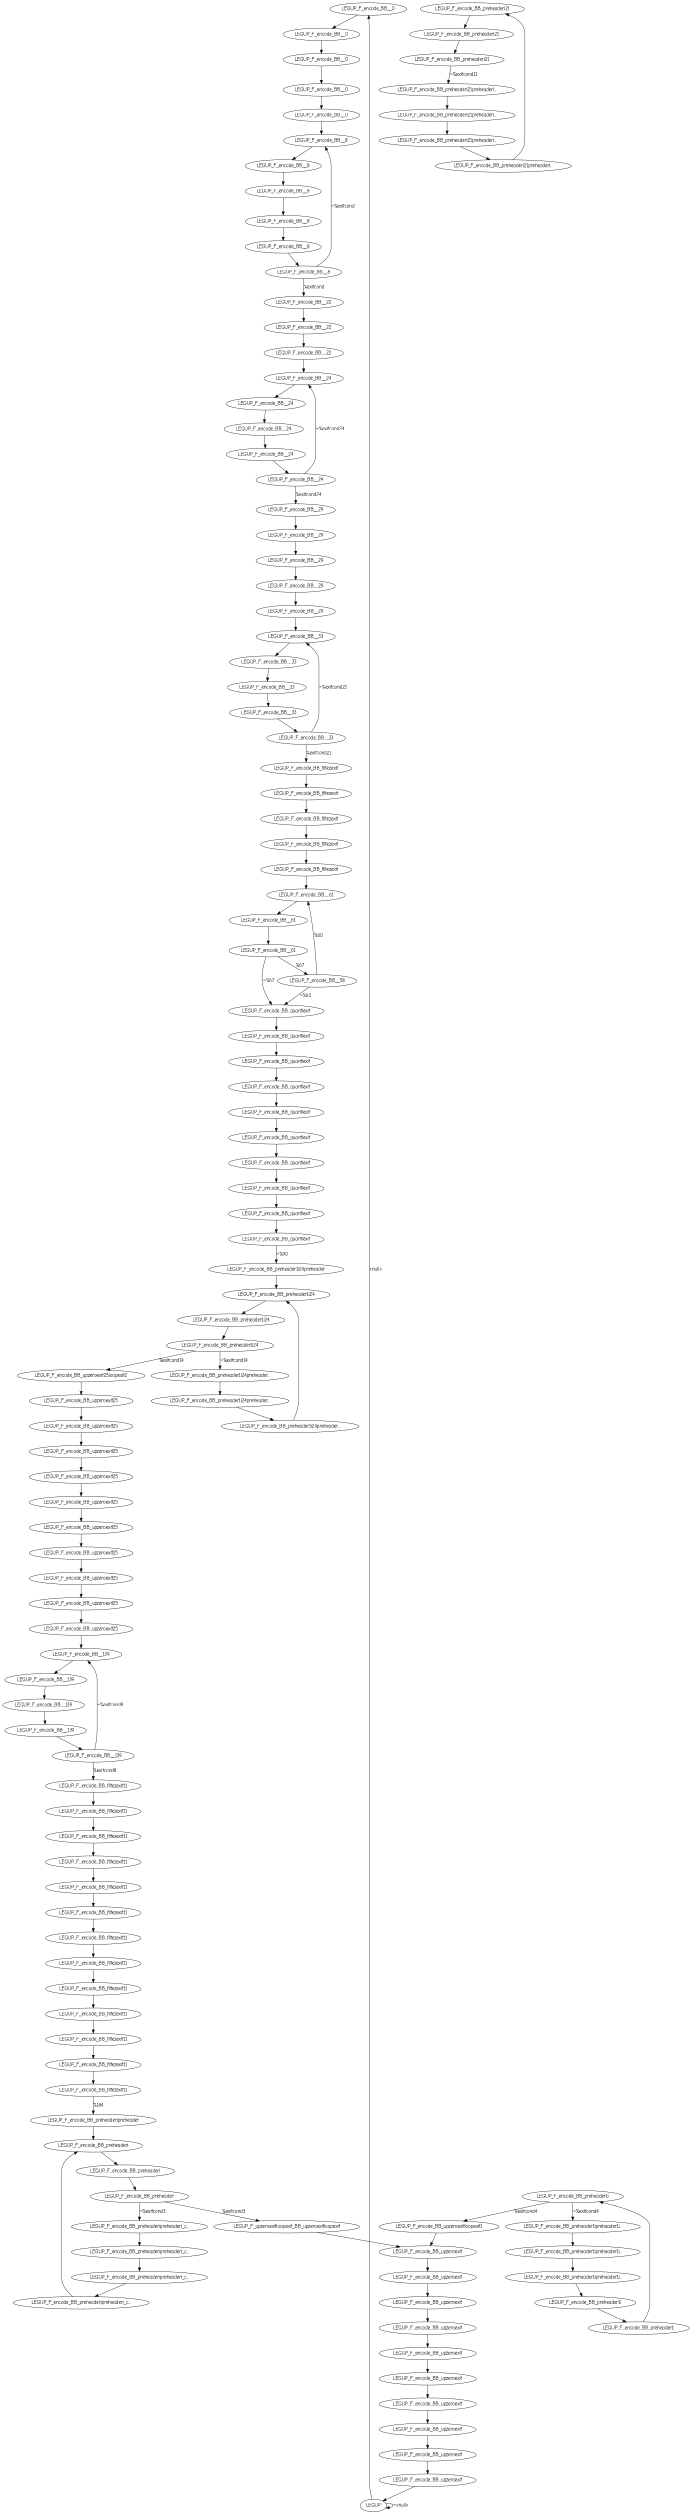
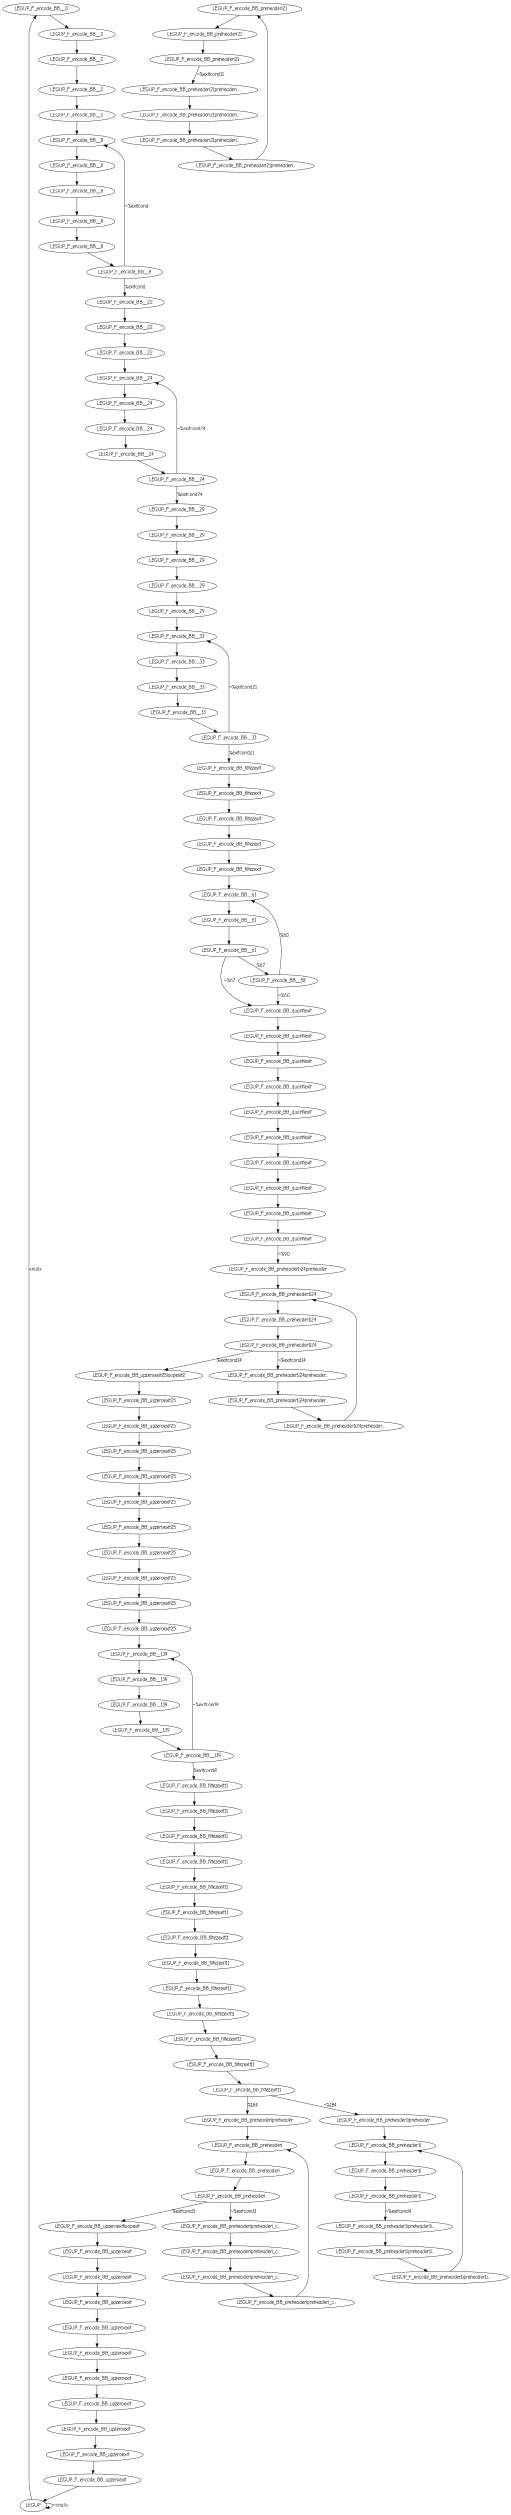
none -> (384, 2120)
(287, 2227) -> (97, 2227)
(439, 2227) -> none
